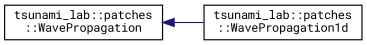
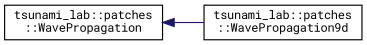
(283, 22) -> (283, 22)
